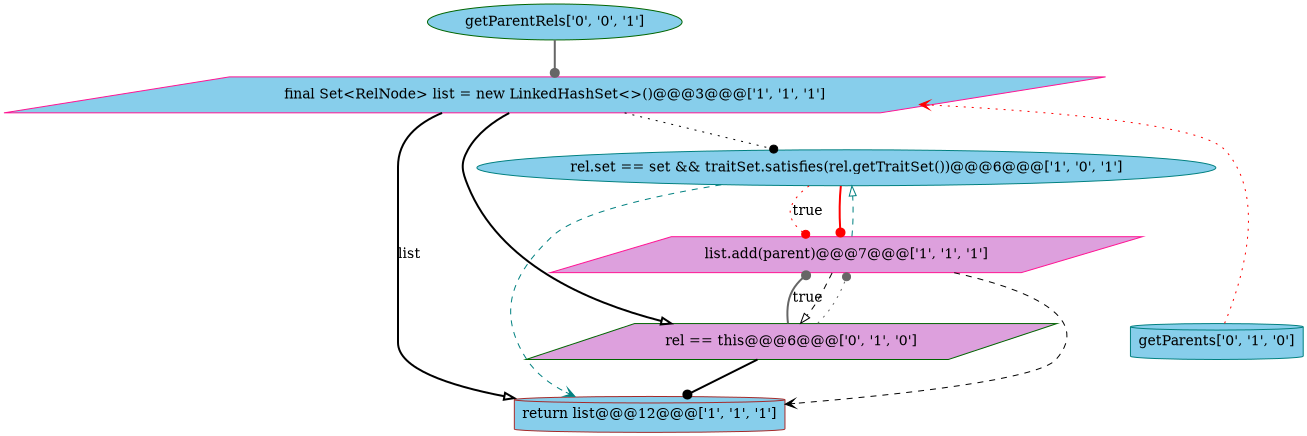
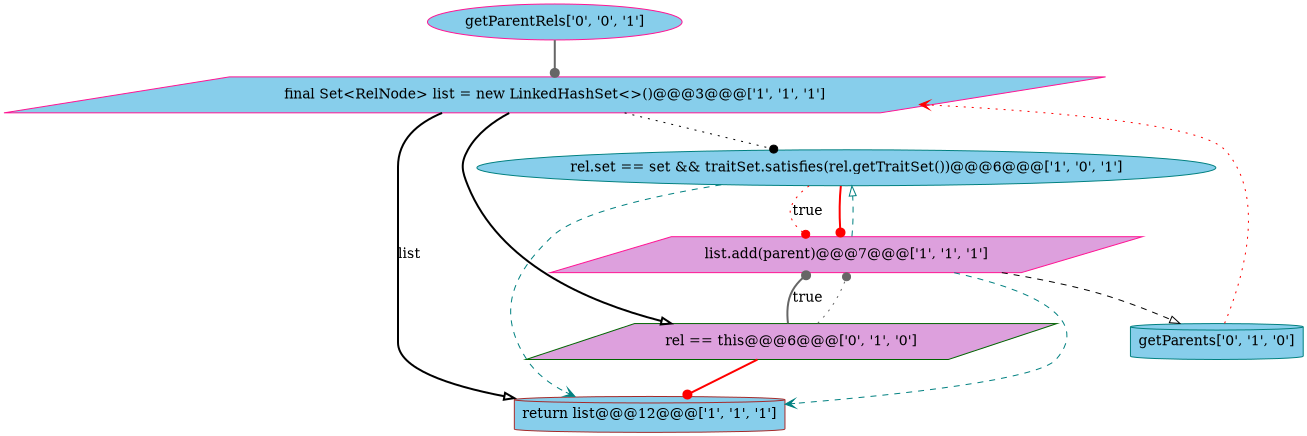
(555, 22) -> (555, 22)
(821, 295) -> (1088, 290)
(724, 376) -> (724, 376)
(1008, 377) -> (1008, 377)
